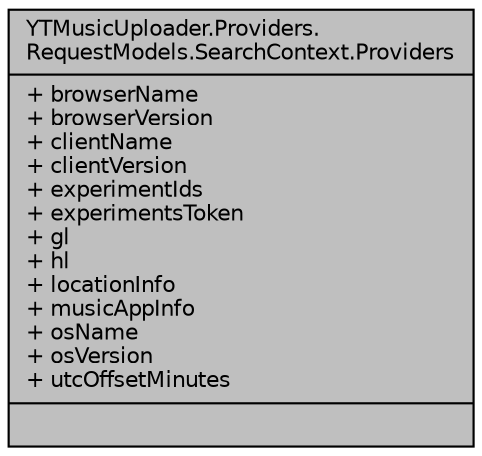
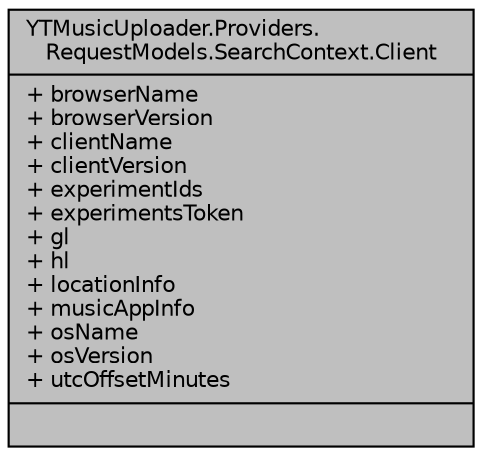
(241, 53) -> (241, 53)
